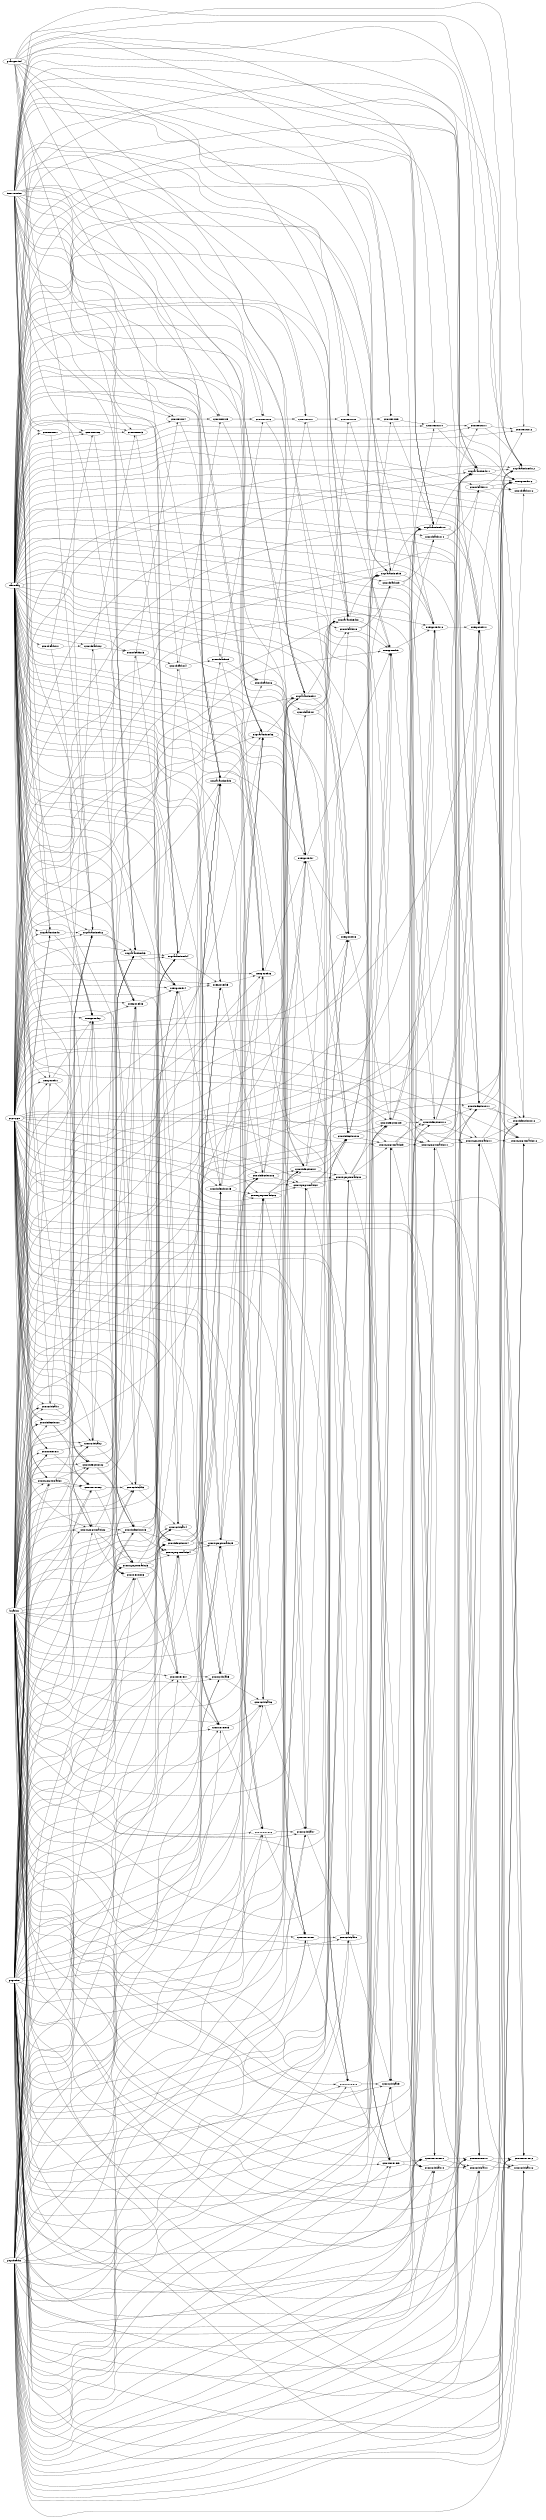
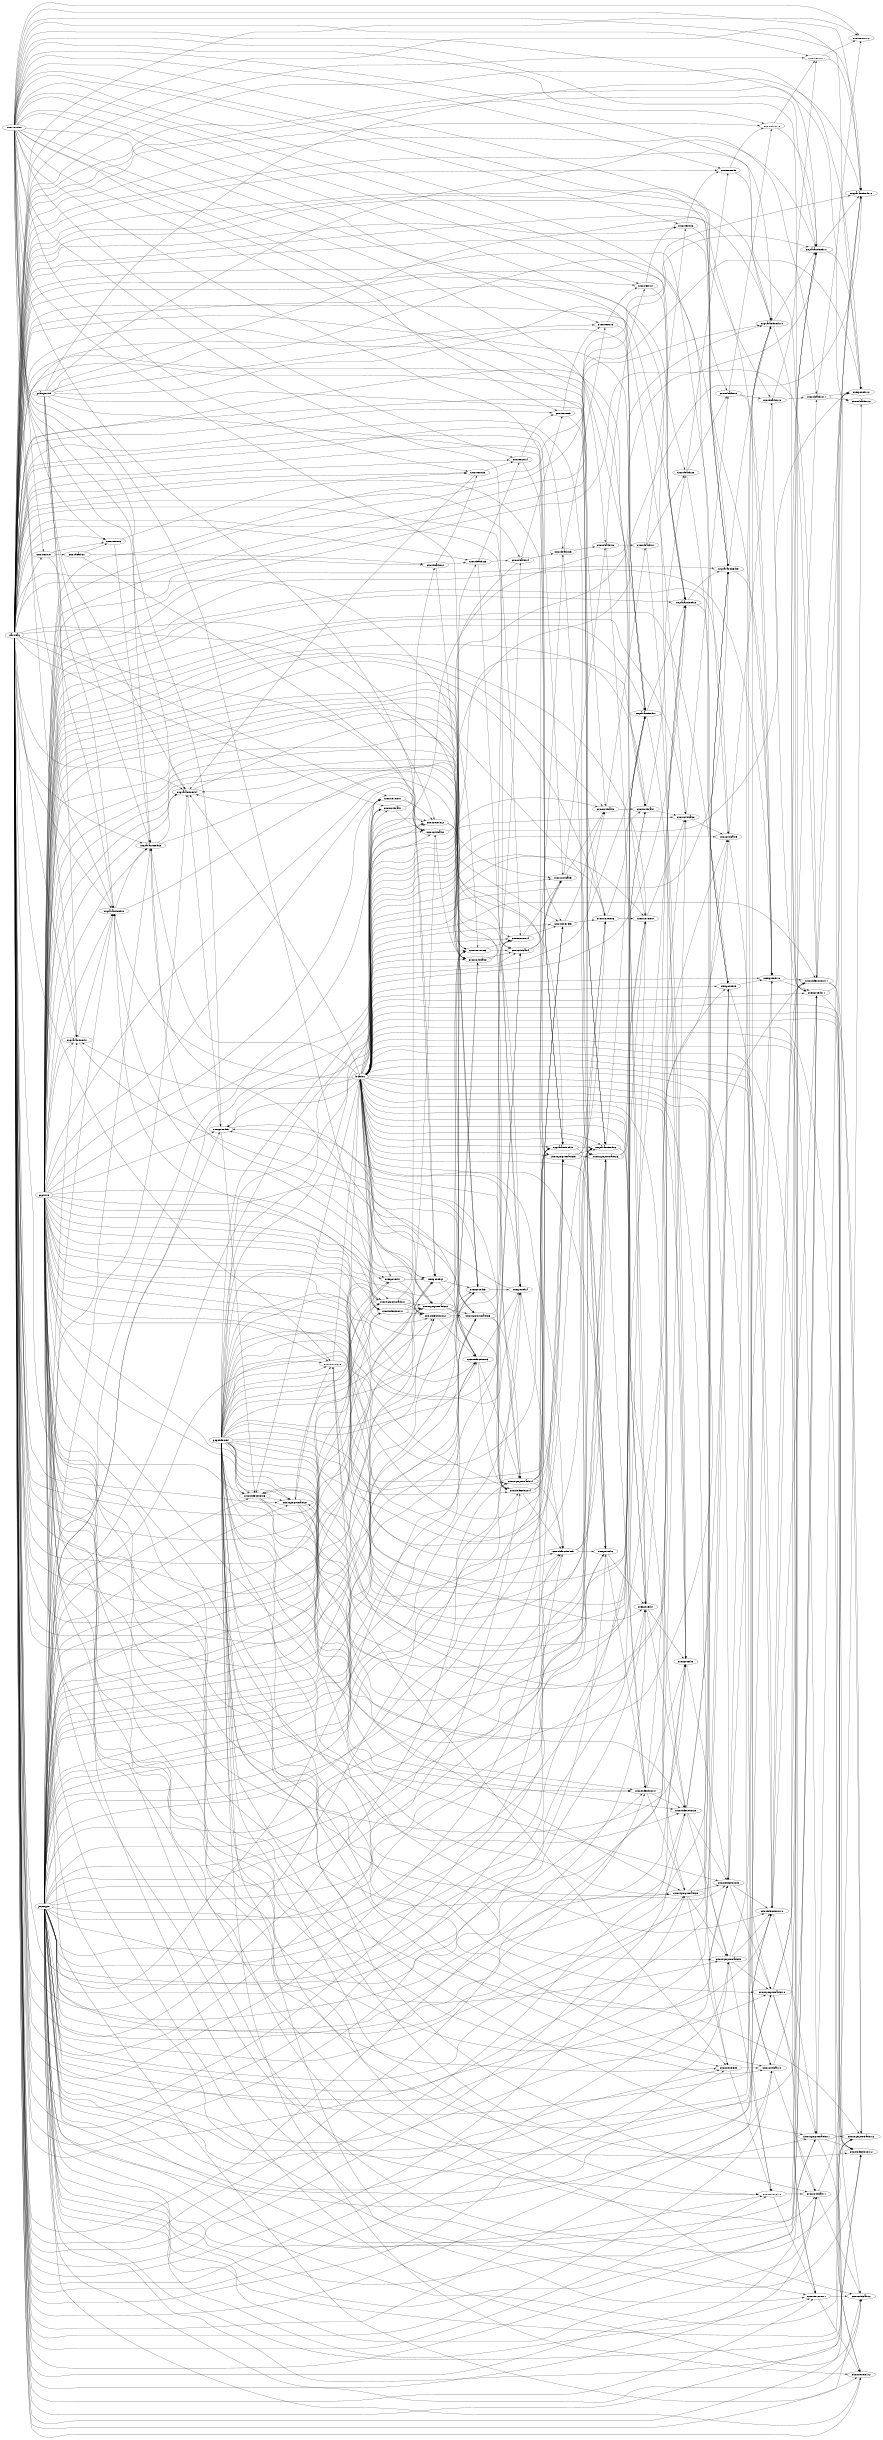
(23, 628) -> (58, 555)
(70, 1917) -> (346, 1228)
(14, 2261) -> (221, 1440)
